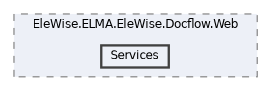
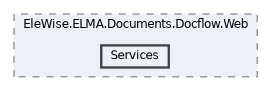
(136, 25) -> (136, 25)
